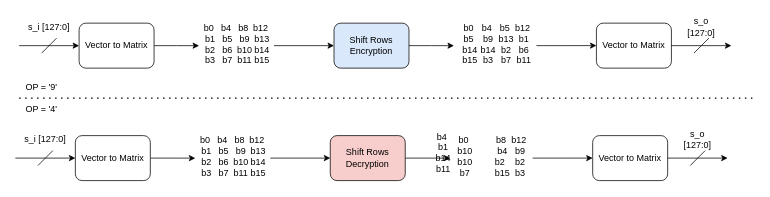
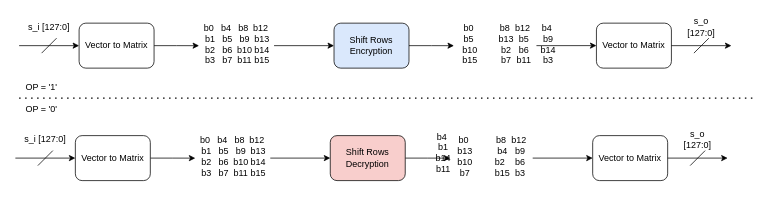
(469, 44) -> (469, 44)
(489, 44) -> (549, 44)
(507, 44) -> (507, 44)
(524, 44) -> (524, 44)
(42, 87) -> (42, 87)
(42, 109) -> (42, 109)
(465, 156) -> (465, 156)
(521, 156) -> (521, 156)
